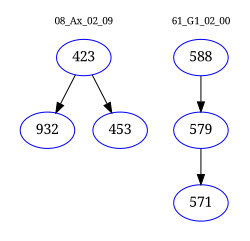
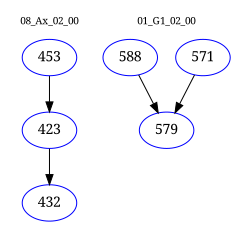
(84, 22) -> (49, 22)
(201, 22) -> (167, 22)
(100, 89) -> (49, 89)
(47, 130) -> (49, 203)
(201, 162) -> (187, 89)
